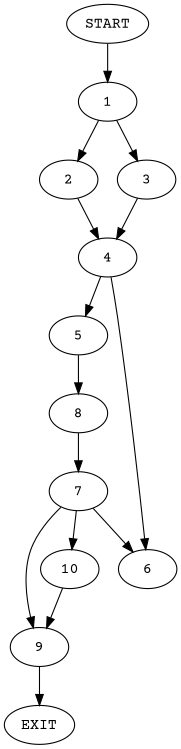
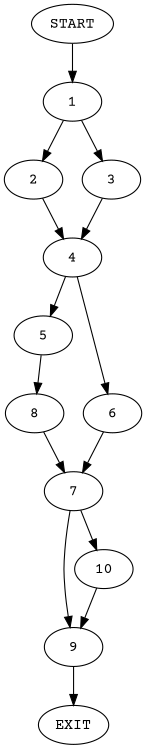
(109, 526) -> (96, 447)
